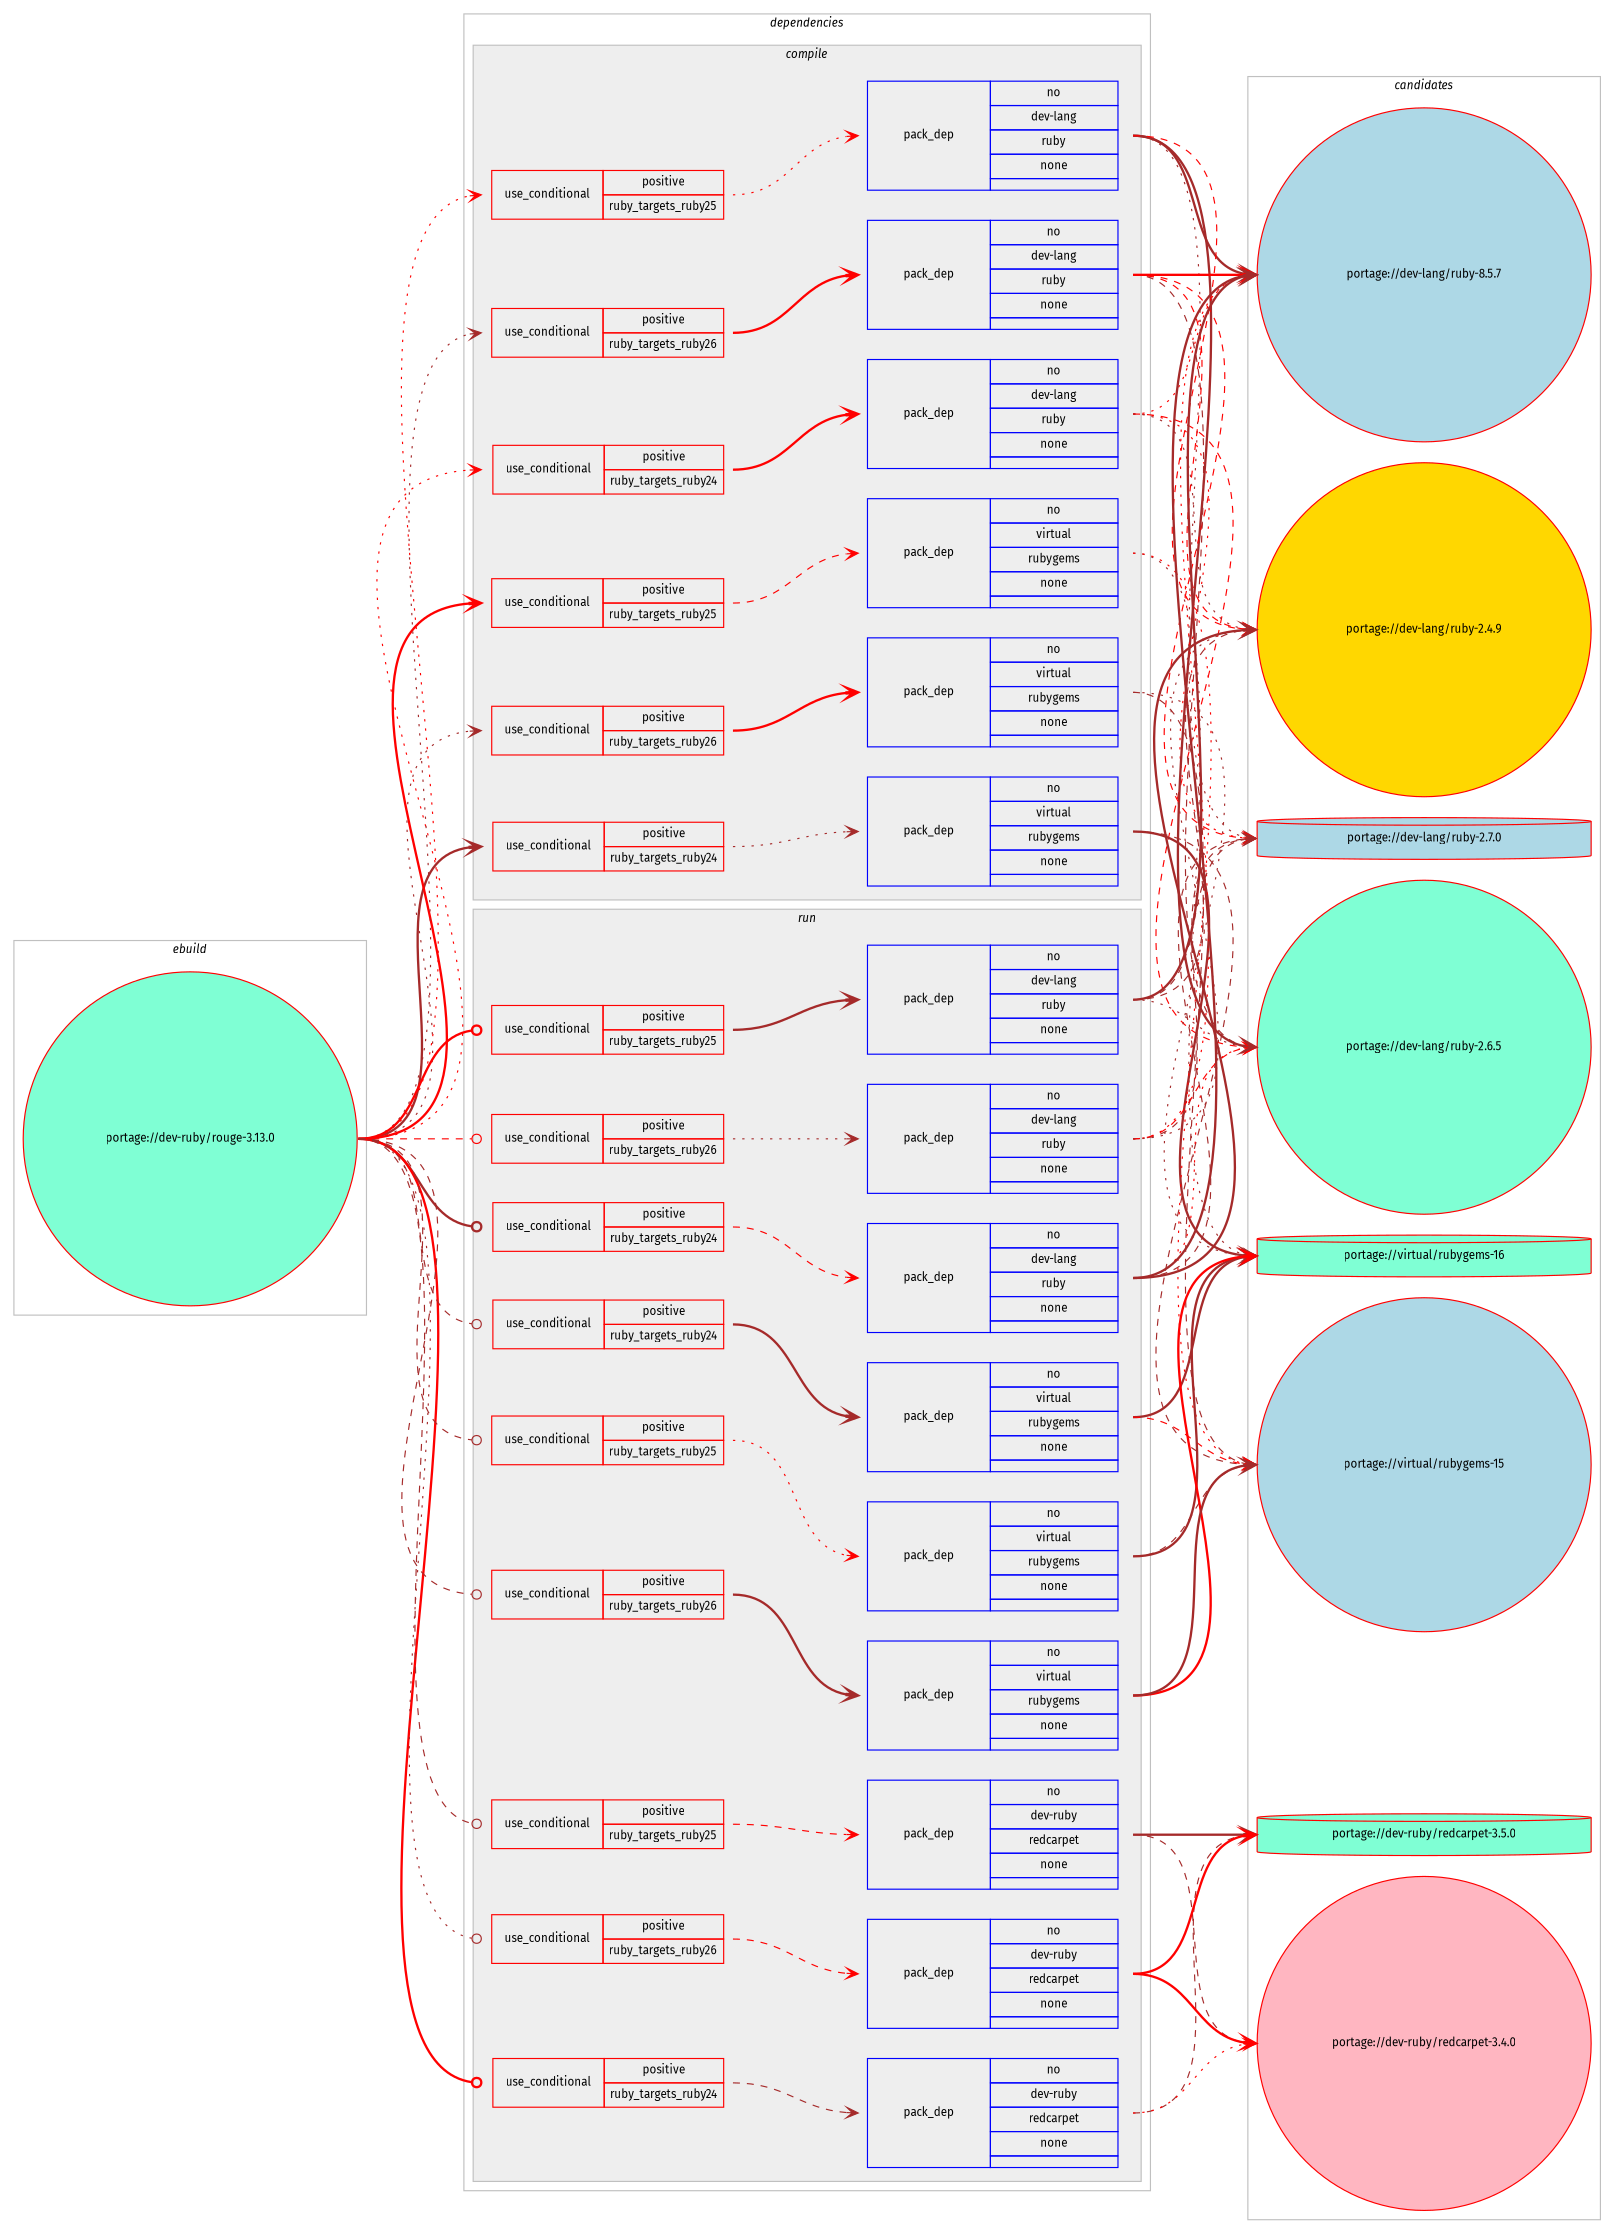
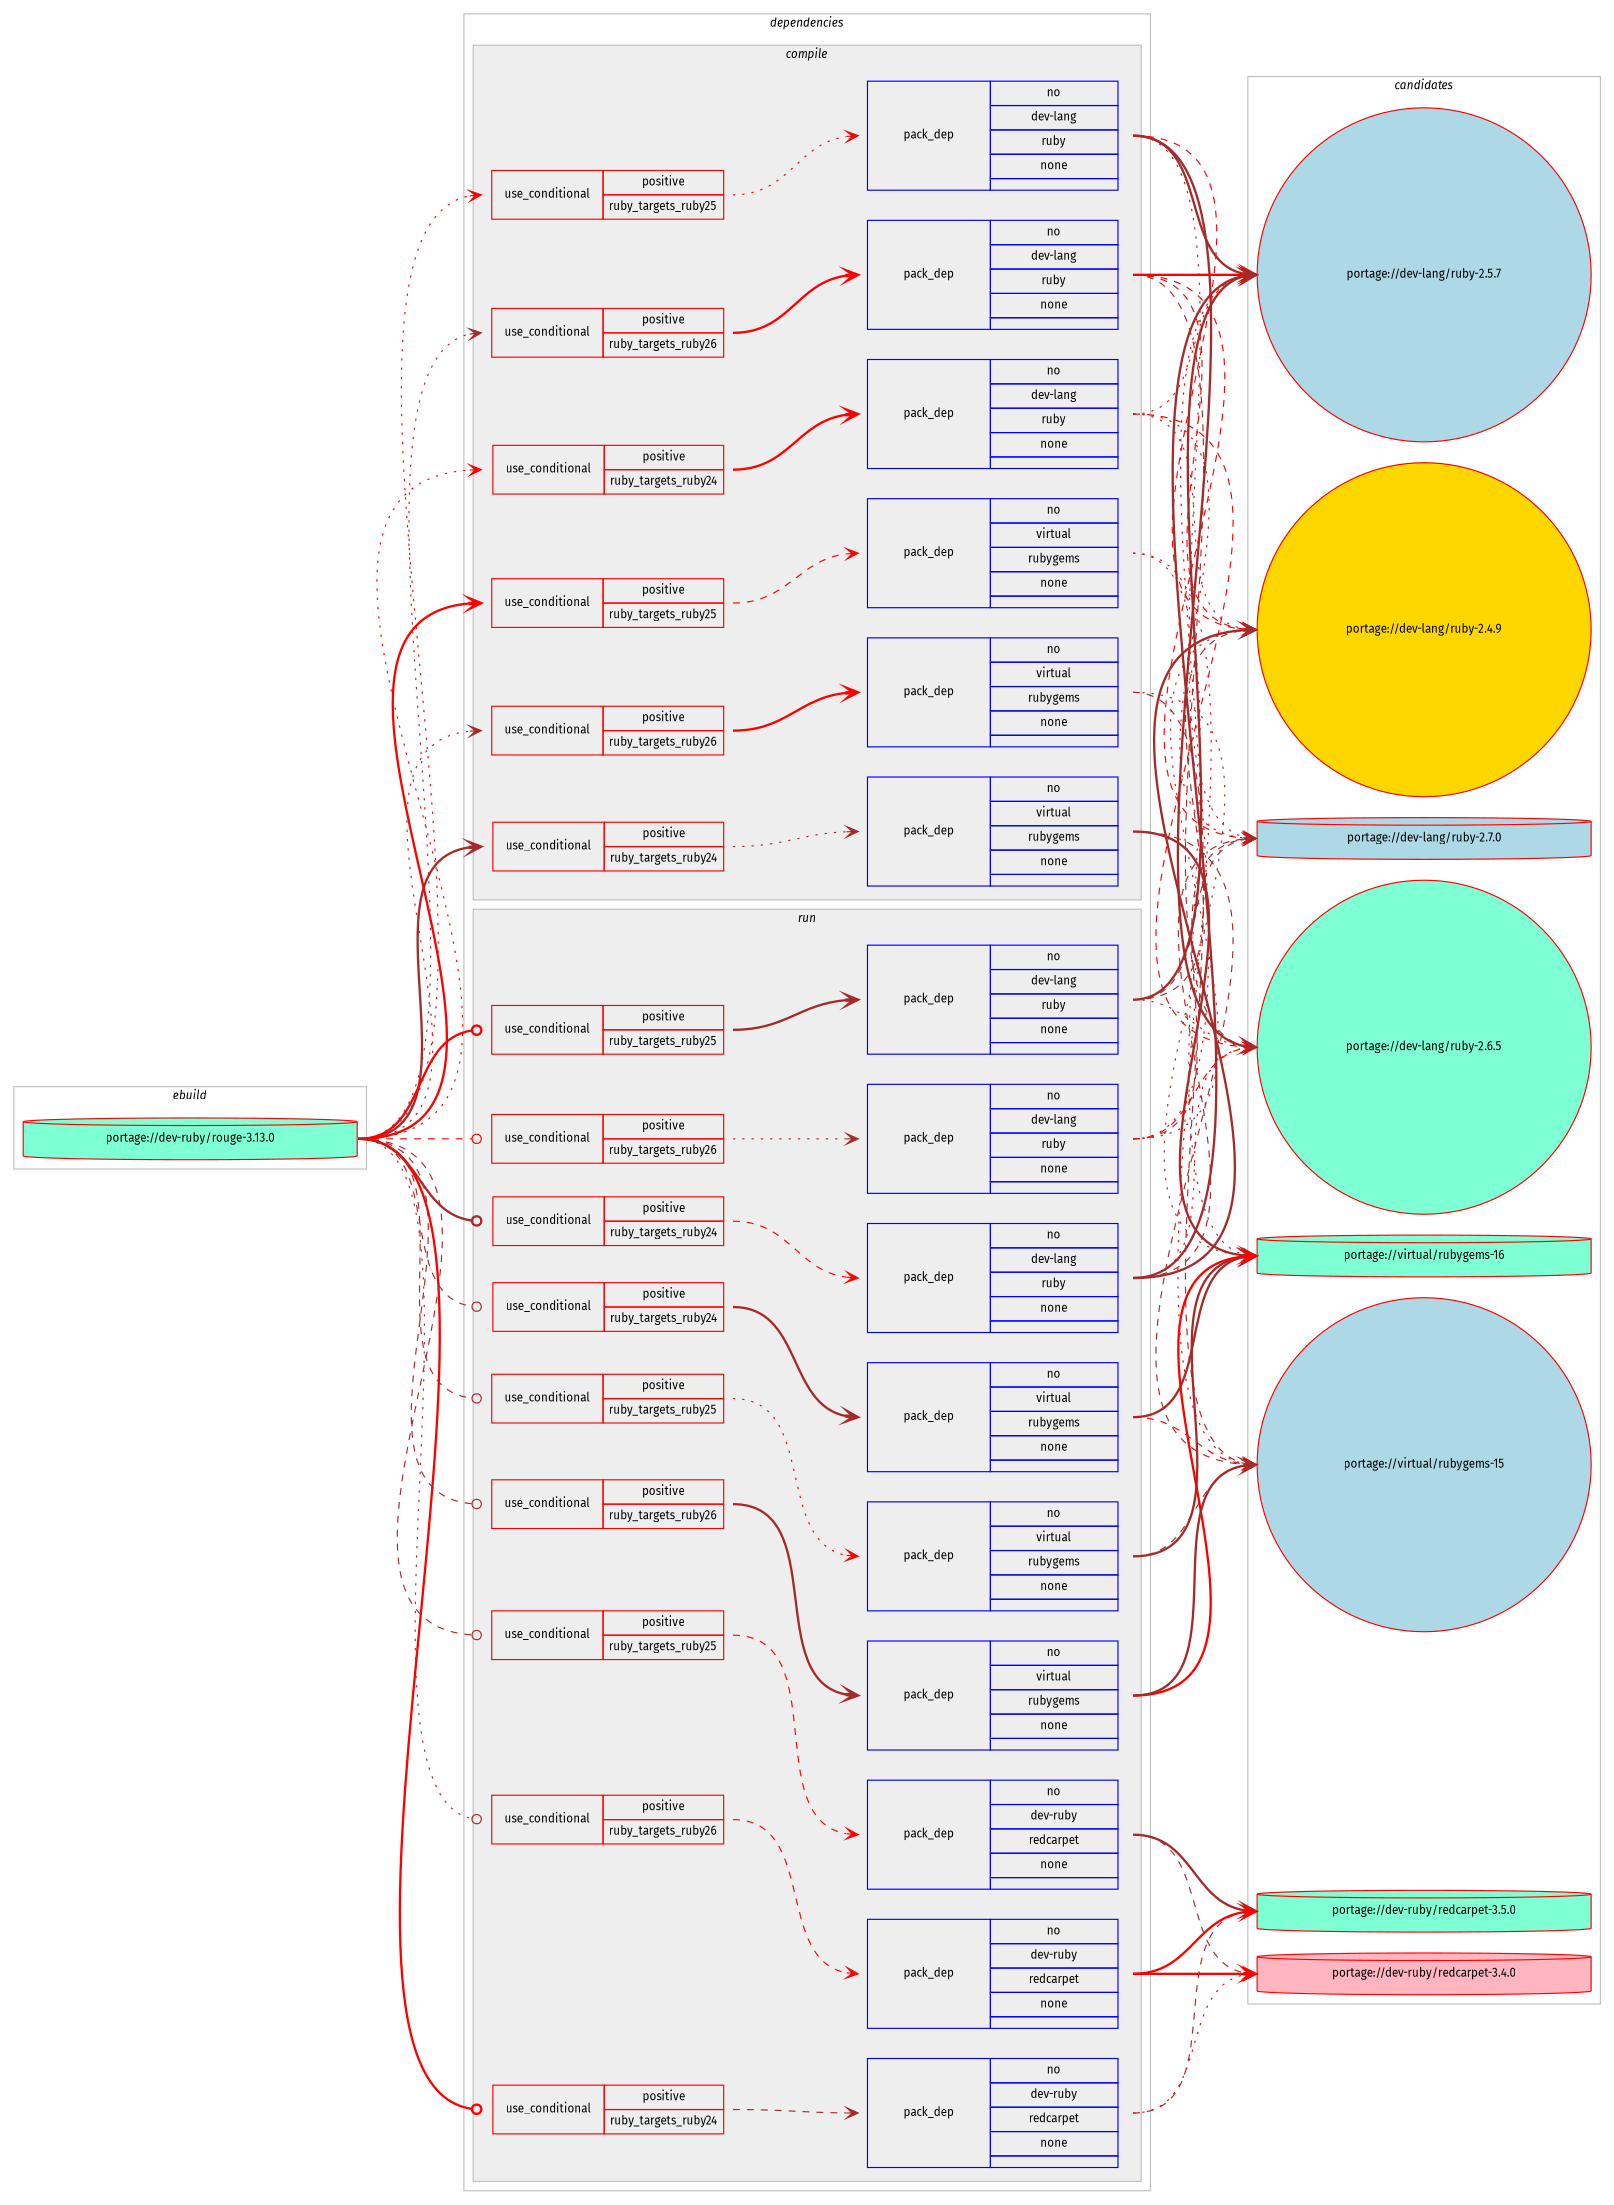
(1424, 275) -> (1424, 275)
(190, 1139) -> (190, 1139)
(1424, 2043) -> (1424, 1974)
